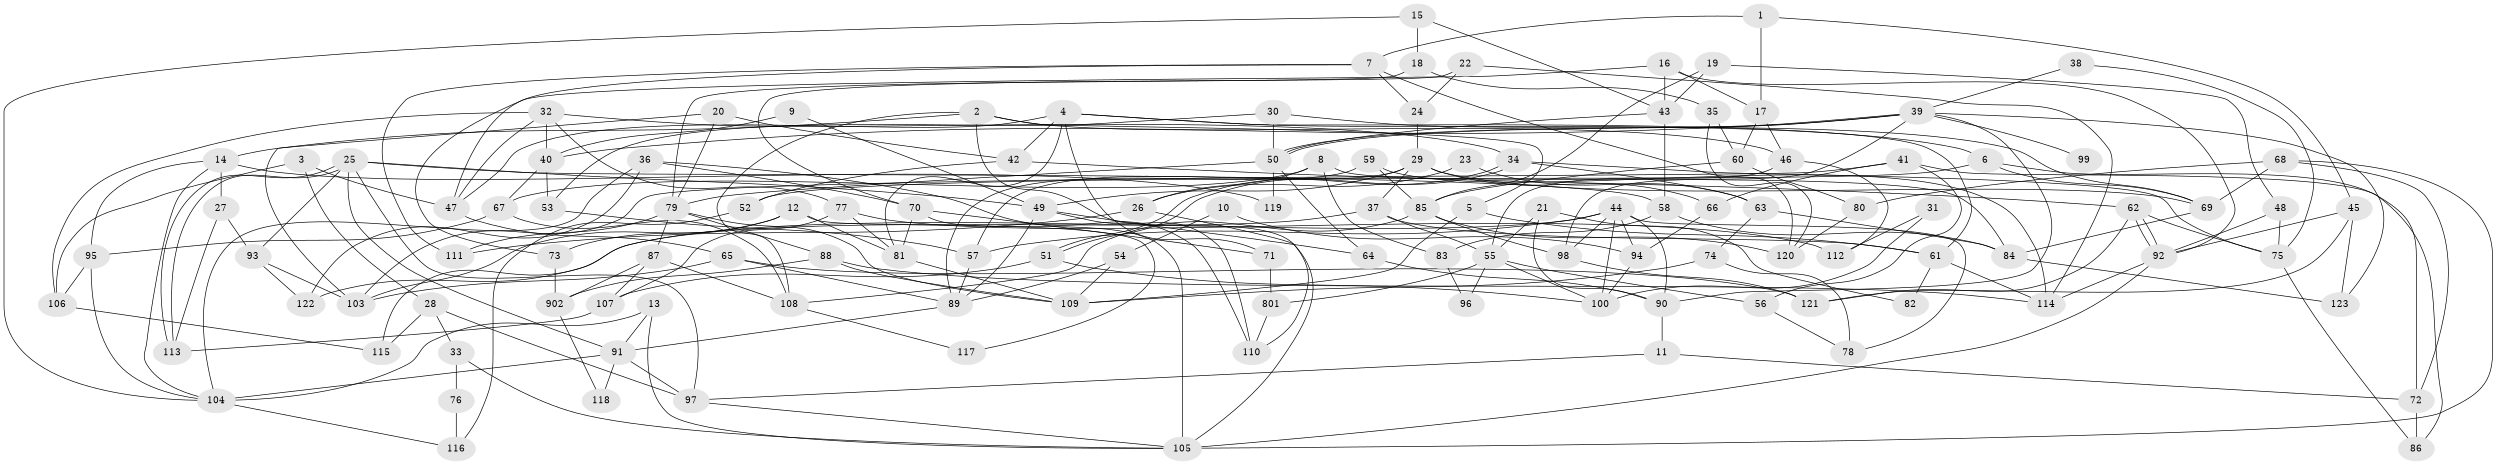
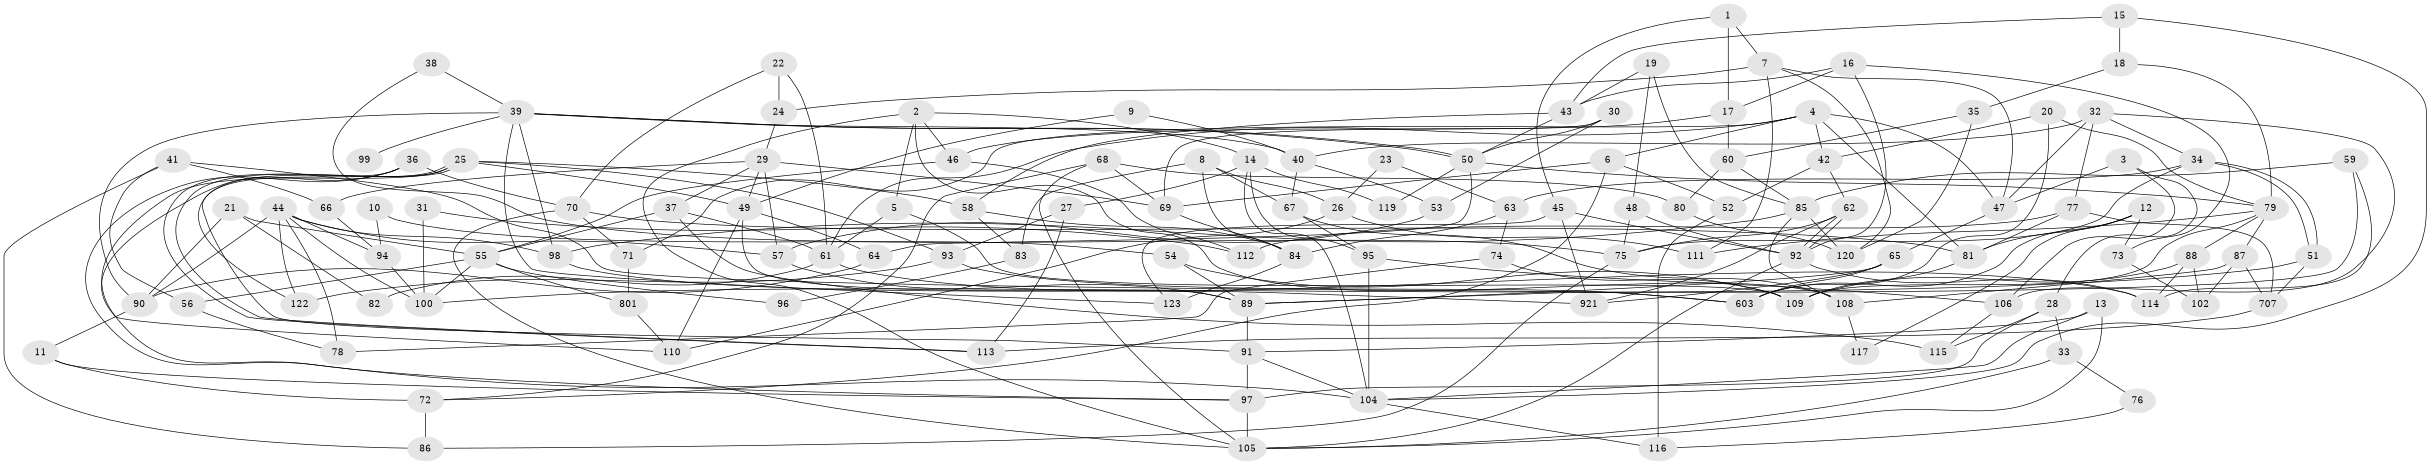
(1883, 95) -> (818, 157)
(356, 305) -> (1745, 305)
(555, 305) -> (2201, 305)
(605, 305) -> (2268, 305)
(1810, 305) -> (1589, 305)
(601, 401) -> none
